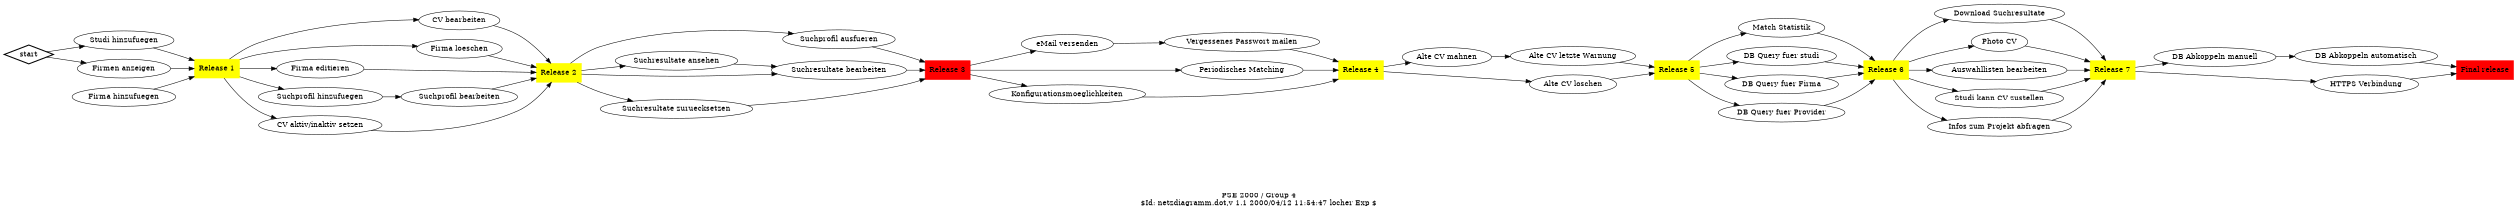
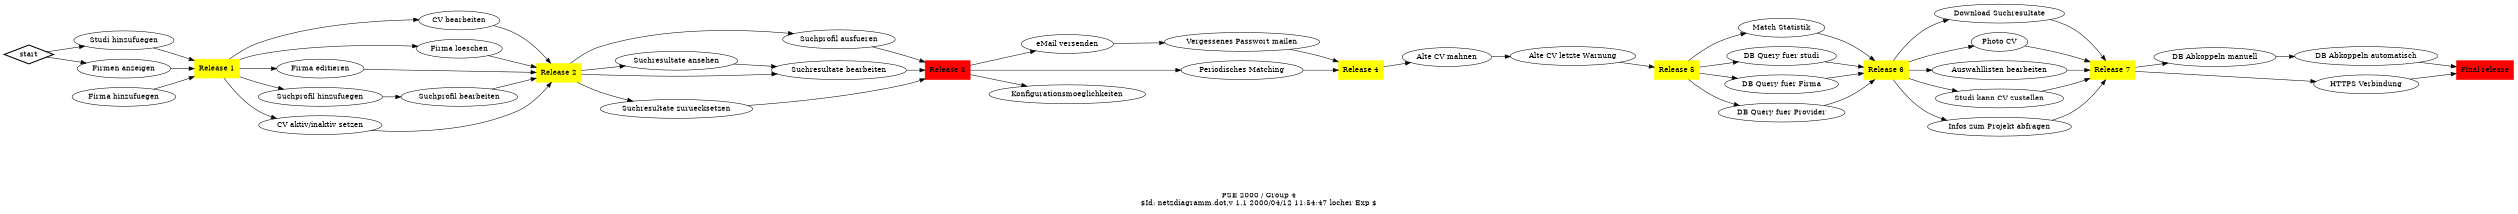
(1573, 84) -> none
(1238, 94) -> none
